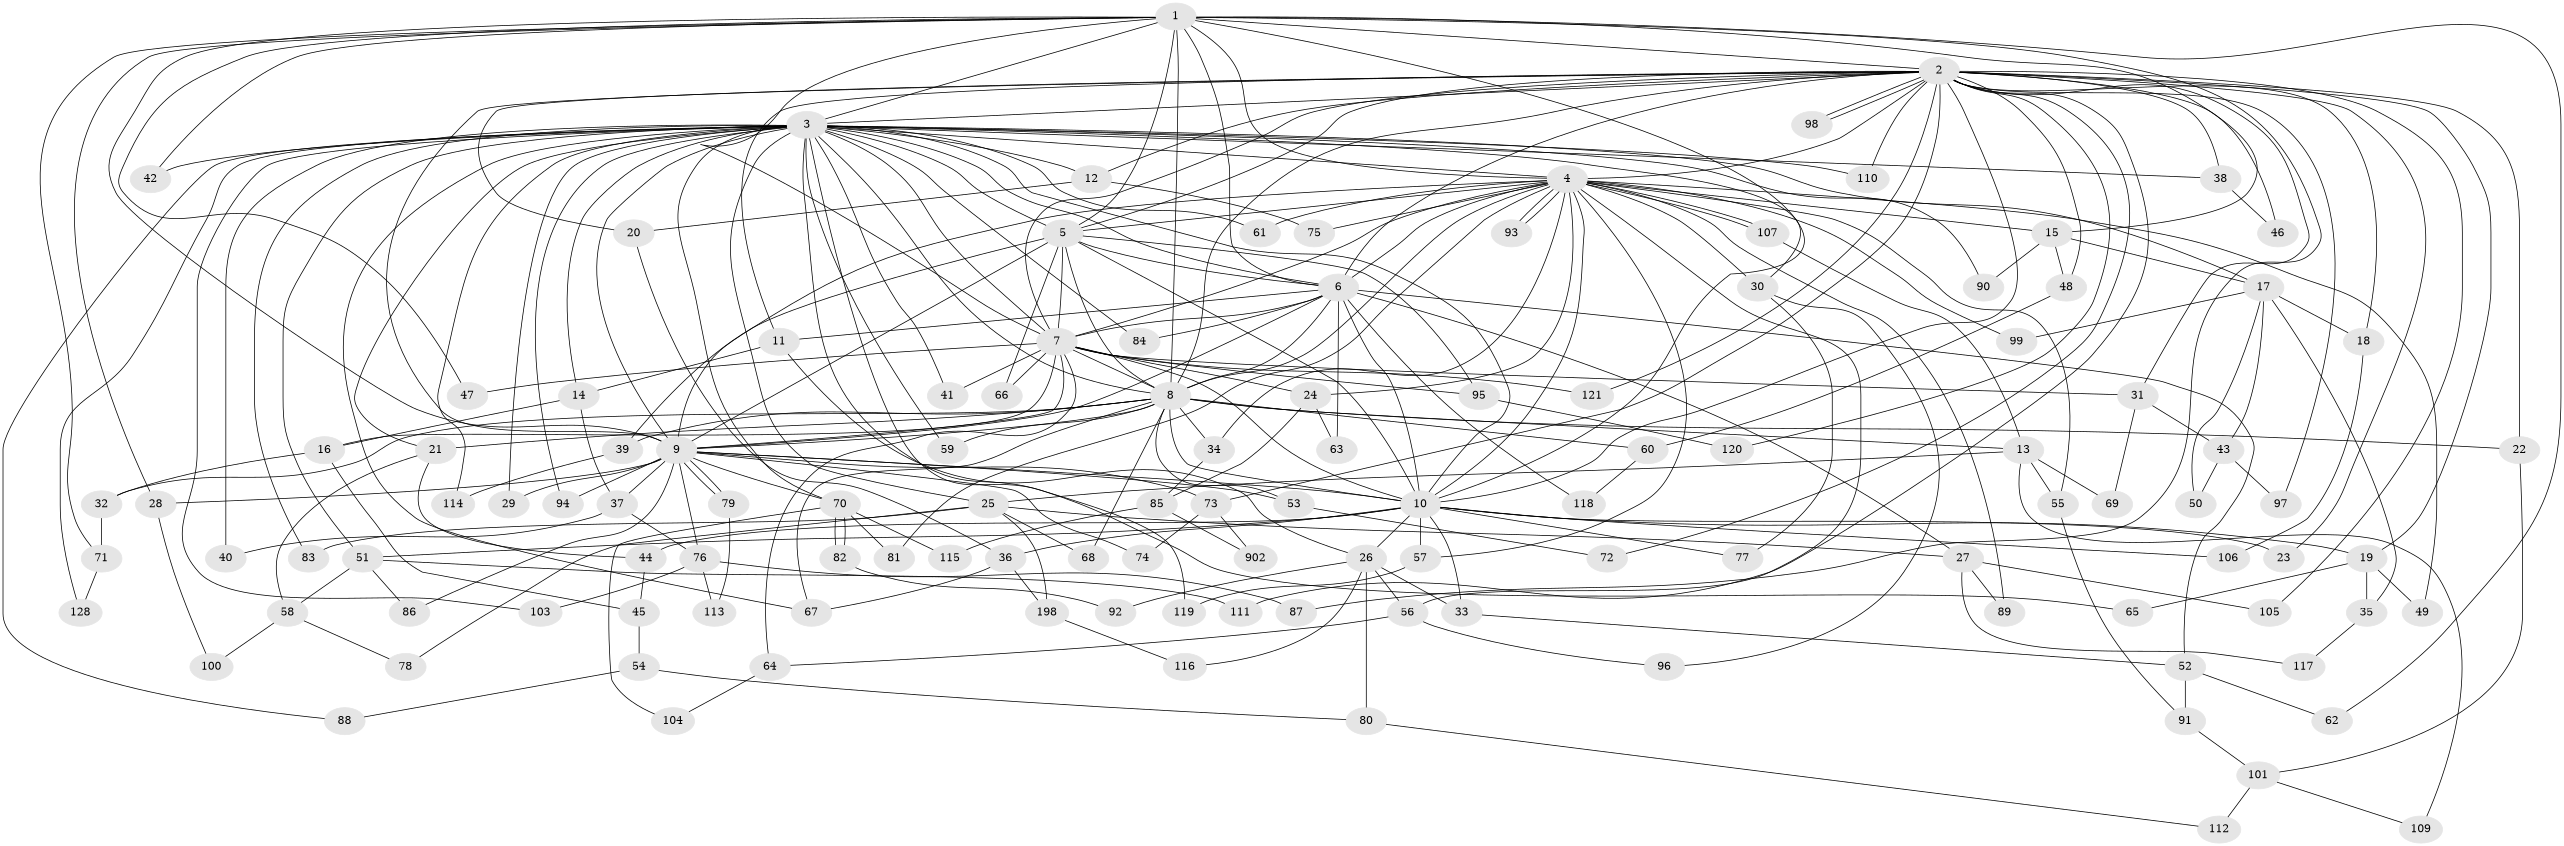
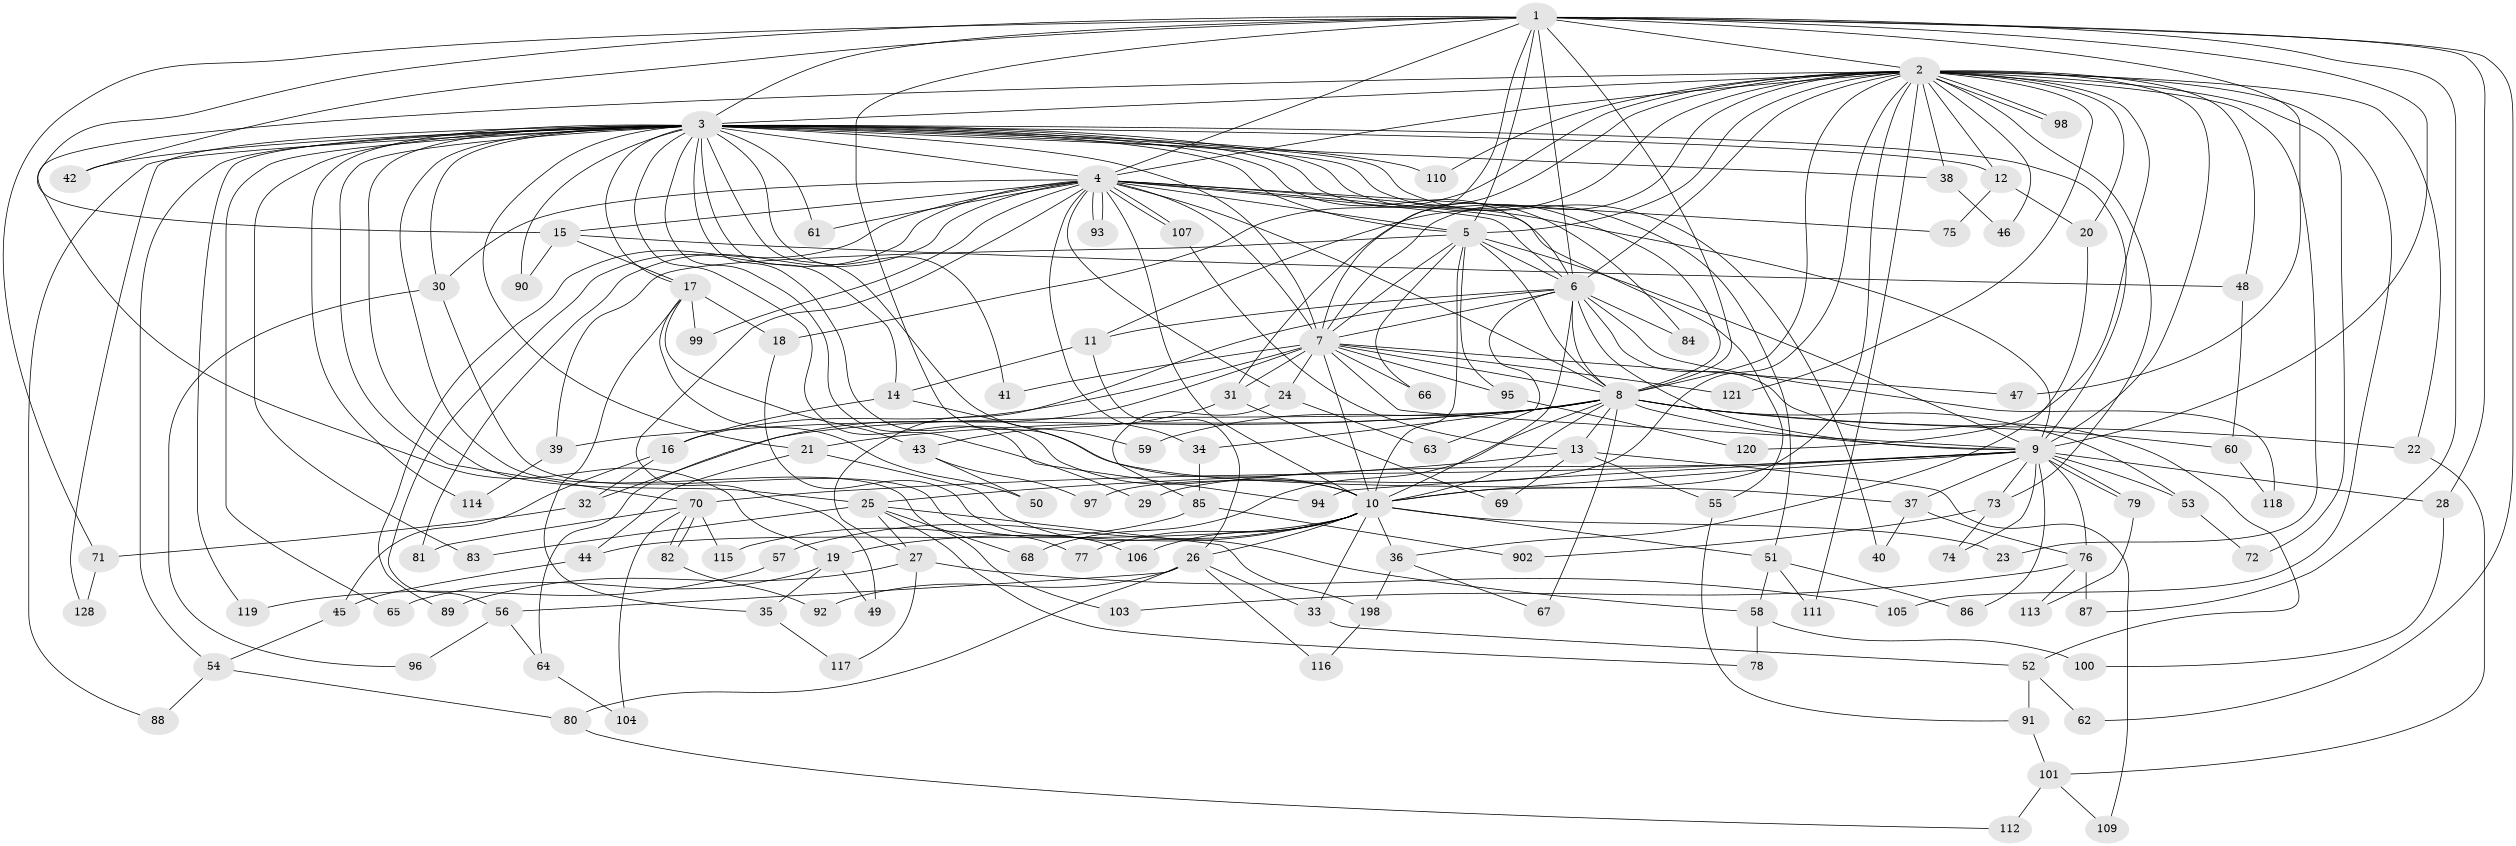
(344, 335) -> (190, 188)
(1677, 457) -> none
